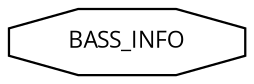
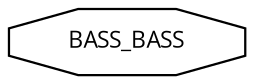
(127, 42) -> (127, 42)
